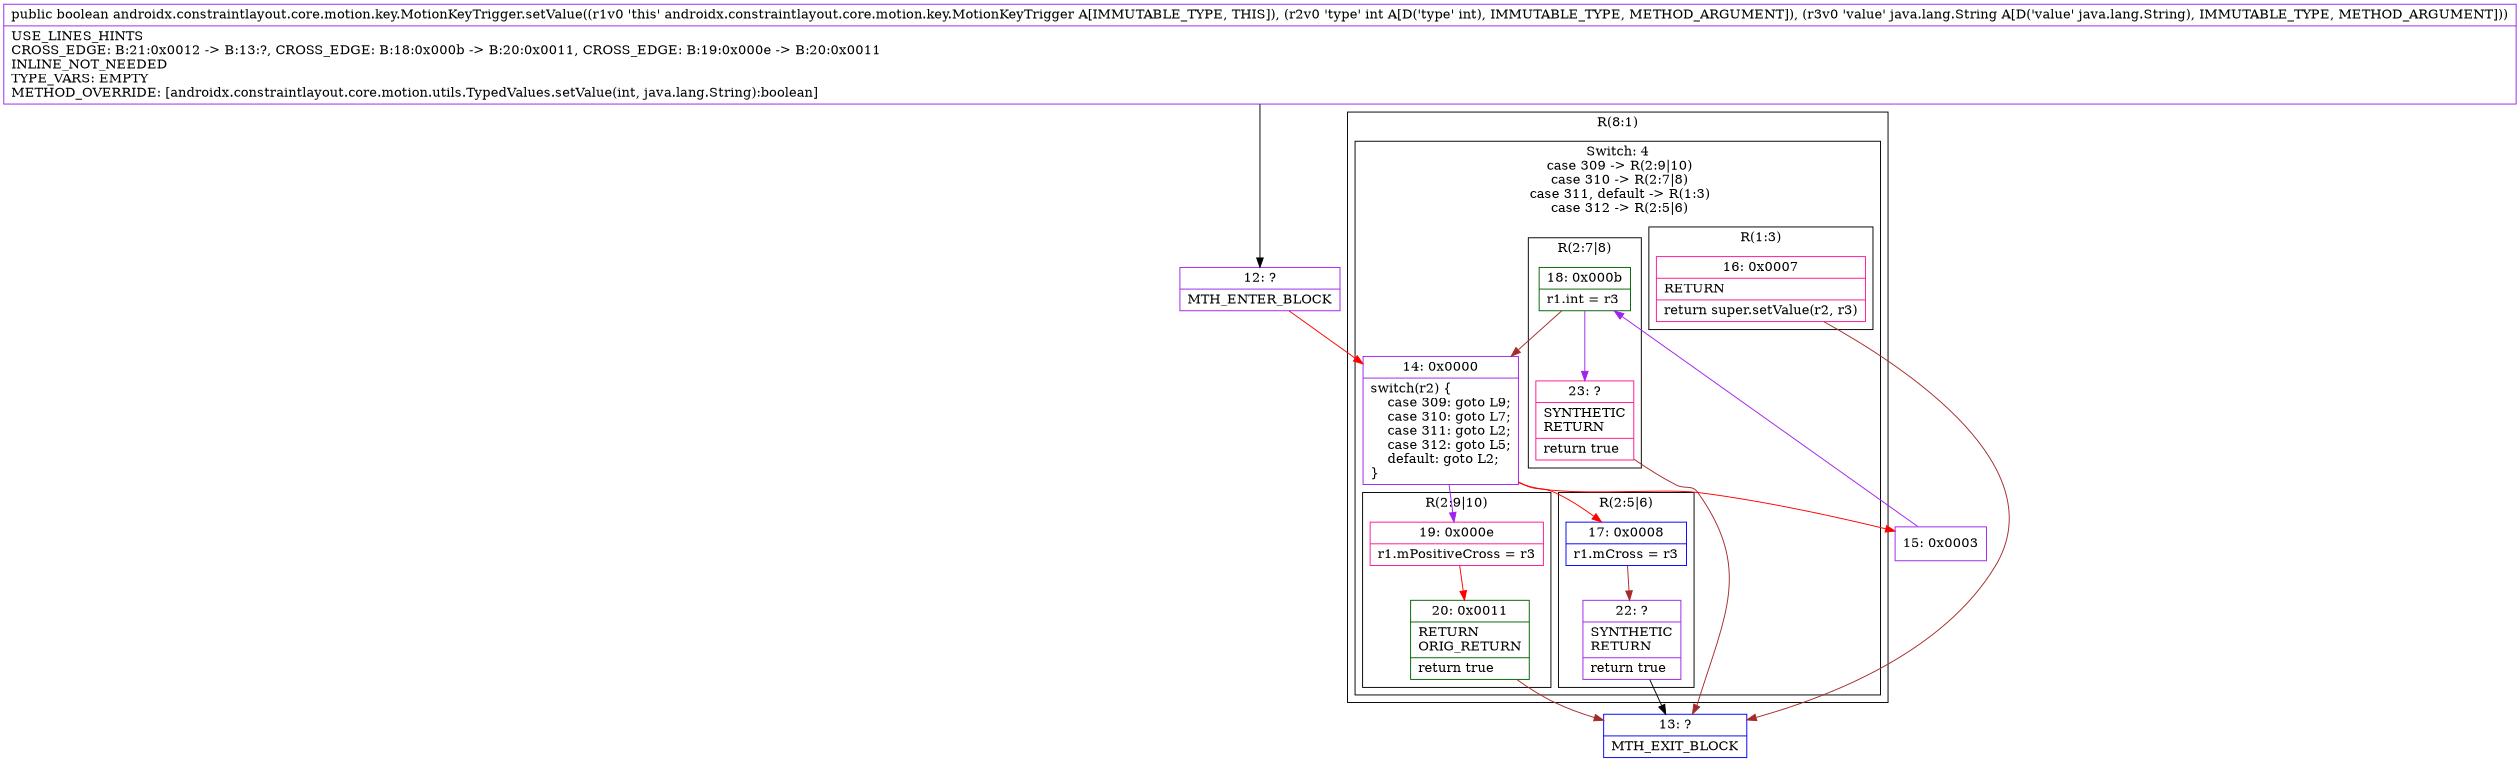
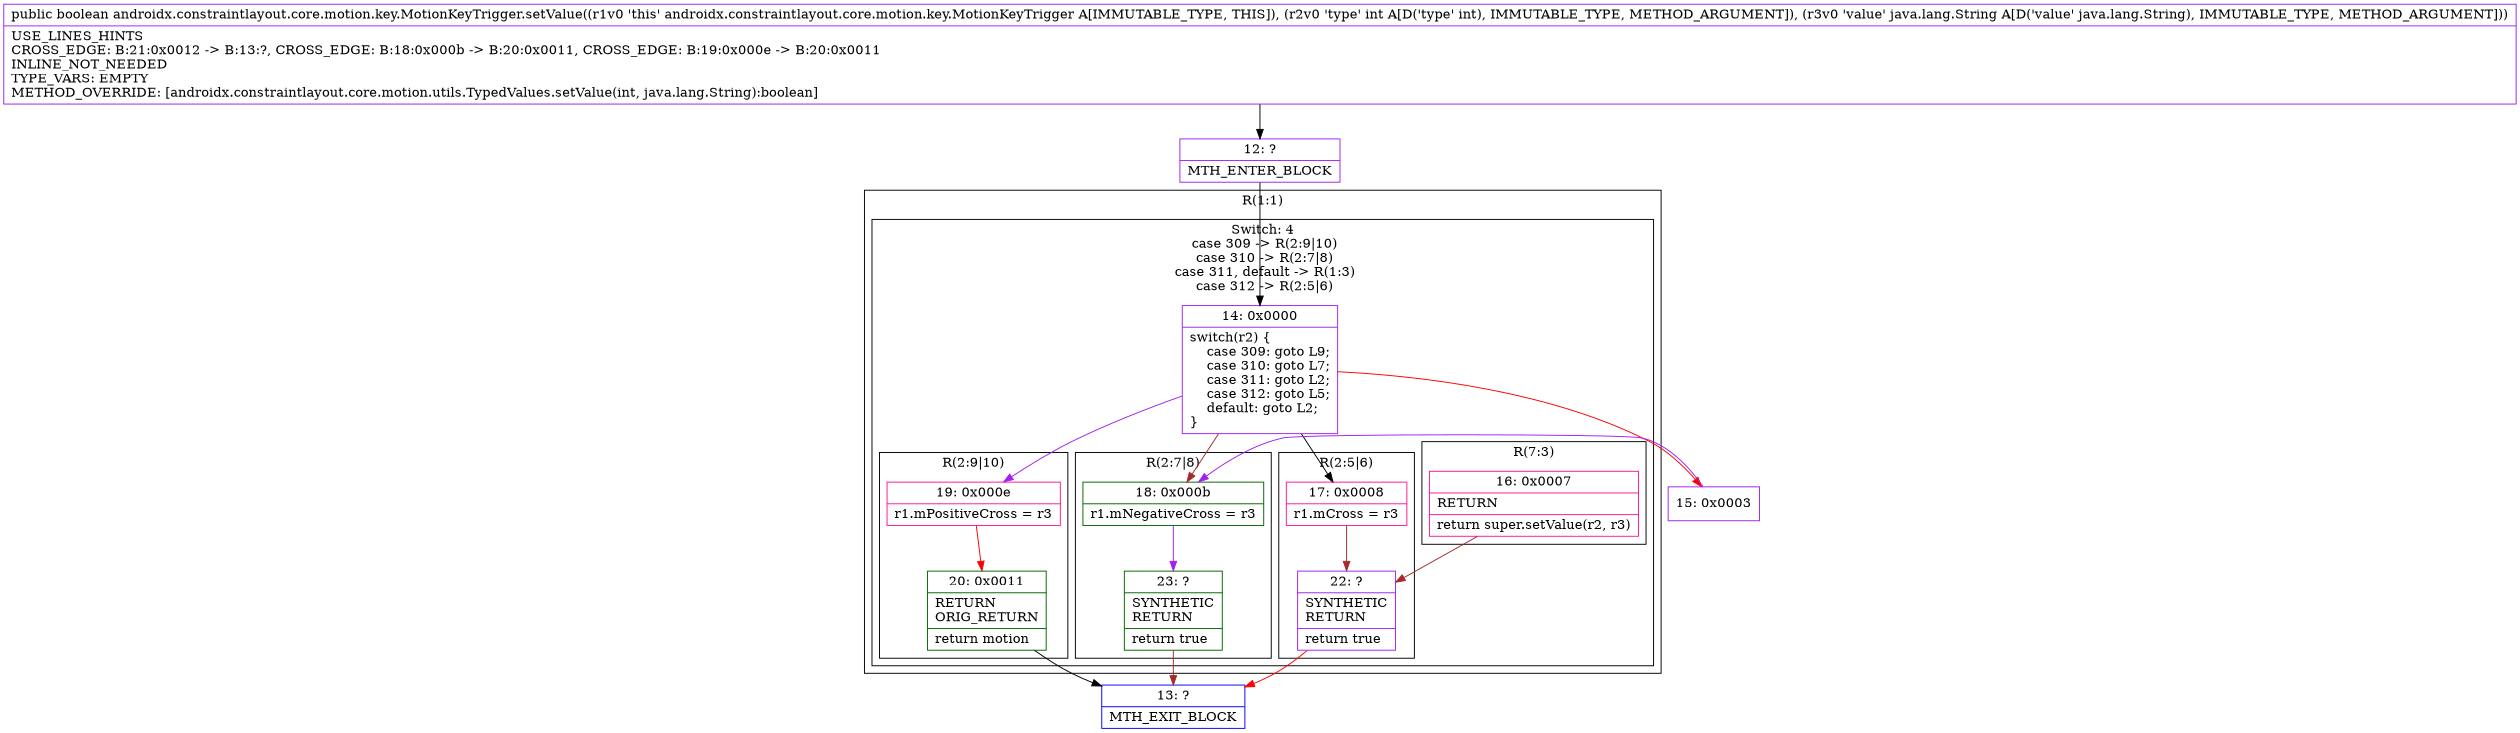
(1618, 123) -> (1263, 201)
(1761, 238) -> (1534, 452)
(1583, 299) -> (1173, 514)
(1540, 330) -> (1202, 459)
(1322, 335) -> (1260, 239)
(1585, 420) -> (1173, 611)
(1567, 499) -> (1318, 459)
(1626, 544) -> (1347, 504)
(2002, 547) -> (1441, 557)
(1456, 668) -> (982, 639)
(1656, 693) -> (1282, 669)
(1568, 708) -> (1063, 668)
